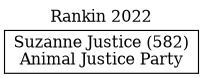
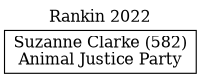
(102, 52) -> (100, 52)
